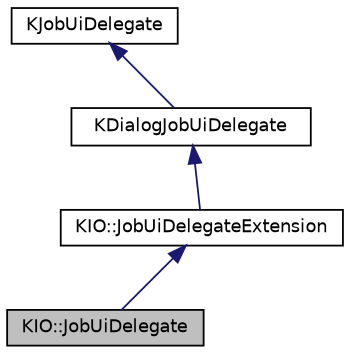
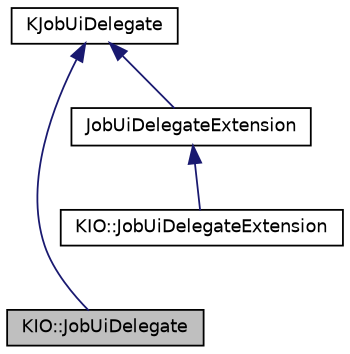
(191, 127) -> (191, 127)
(147, 284) -> (38, 189)
